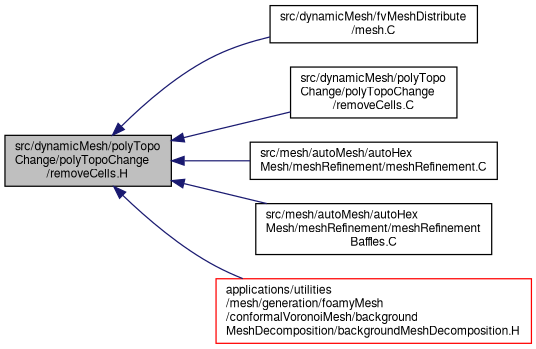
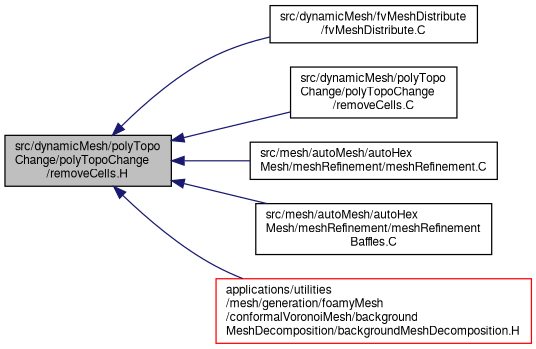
(374, 24) -> (374, 24)
